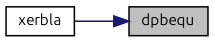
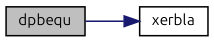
(94, 21) -> (105, 21)
